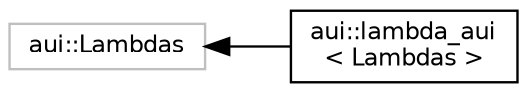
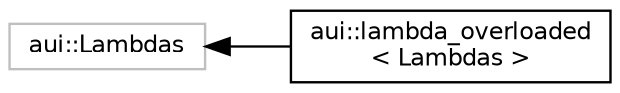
(404, 47) -> (451, 47)
